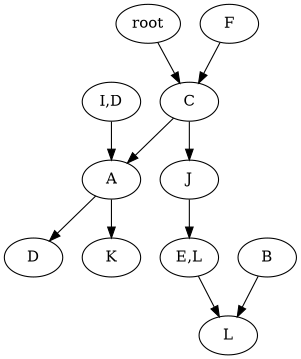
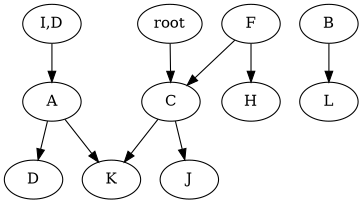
none -> (251, 102)
(154, 137) -> (145, 136)
(189, 258) -> none
